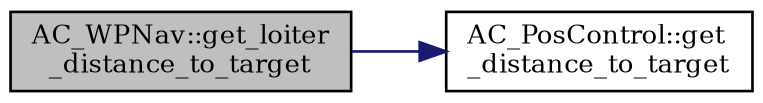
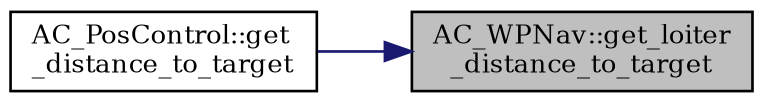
(385, 51) -> (351, 51)
